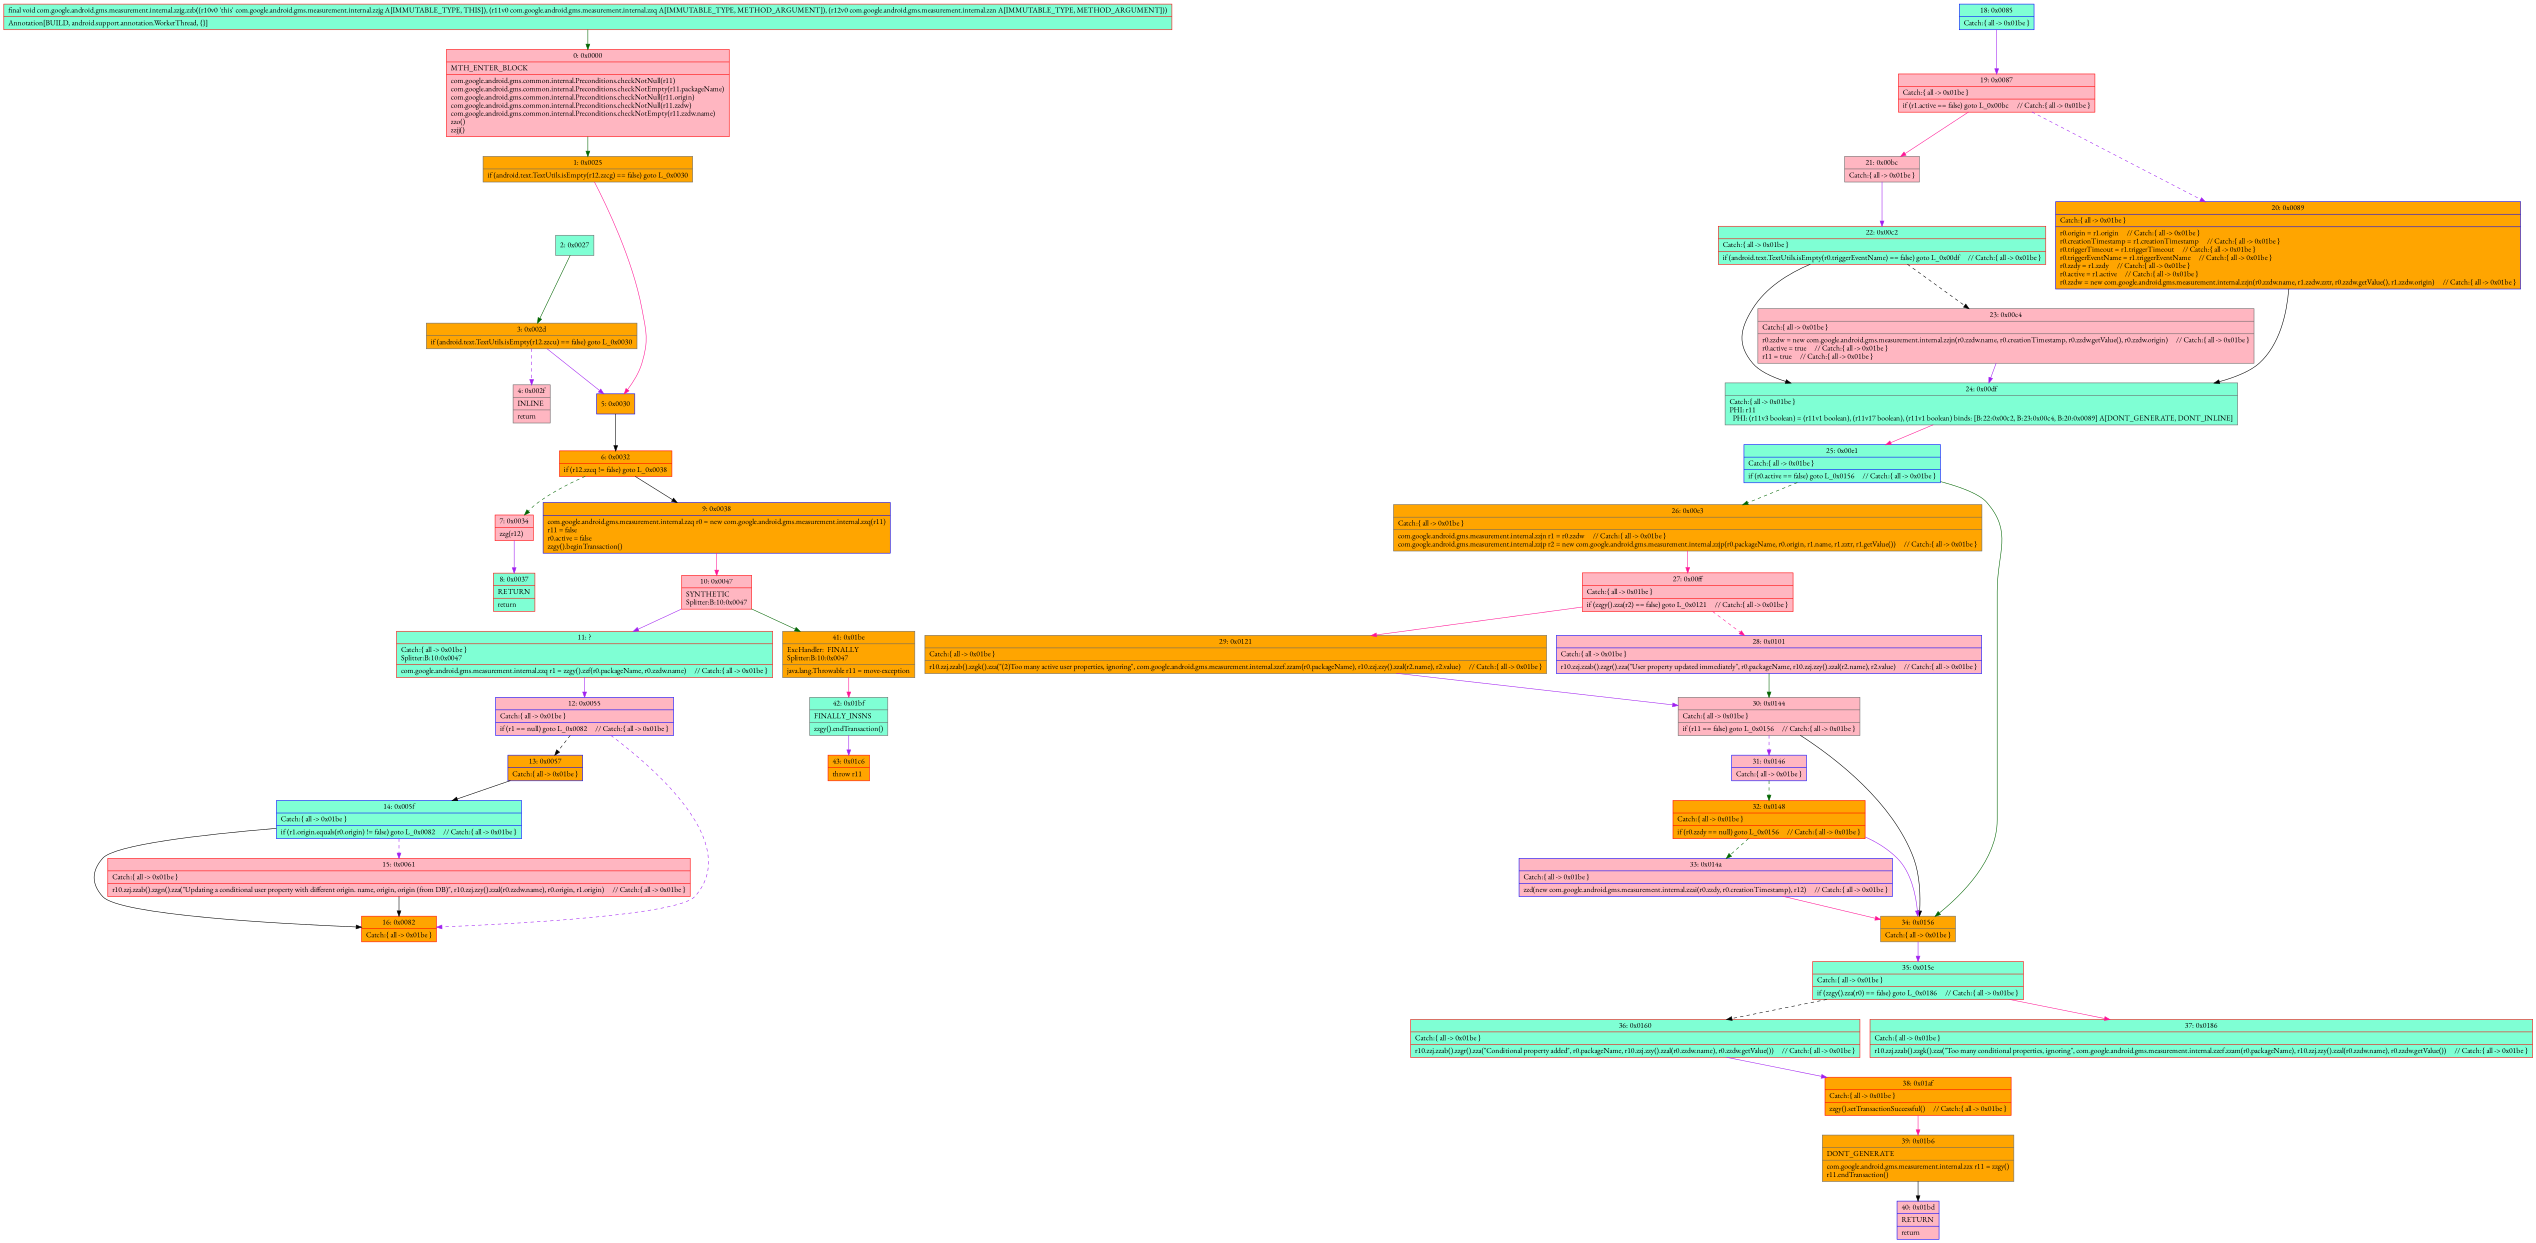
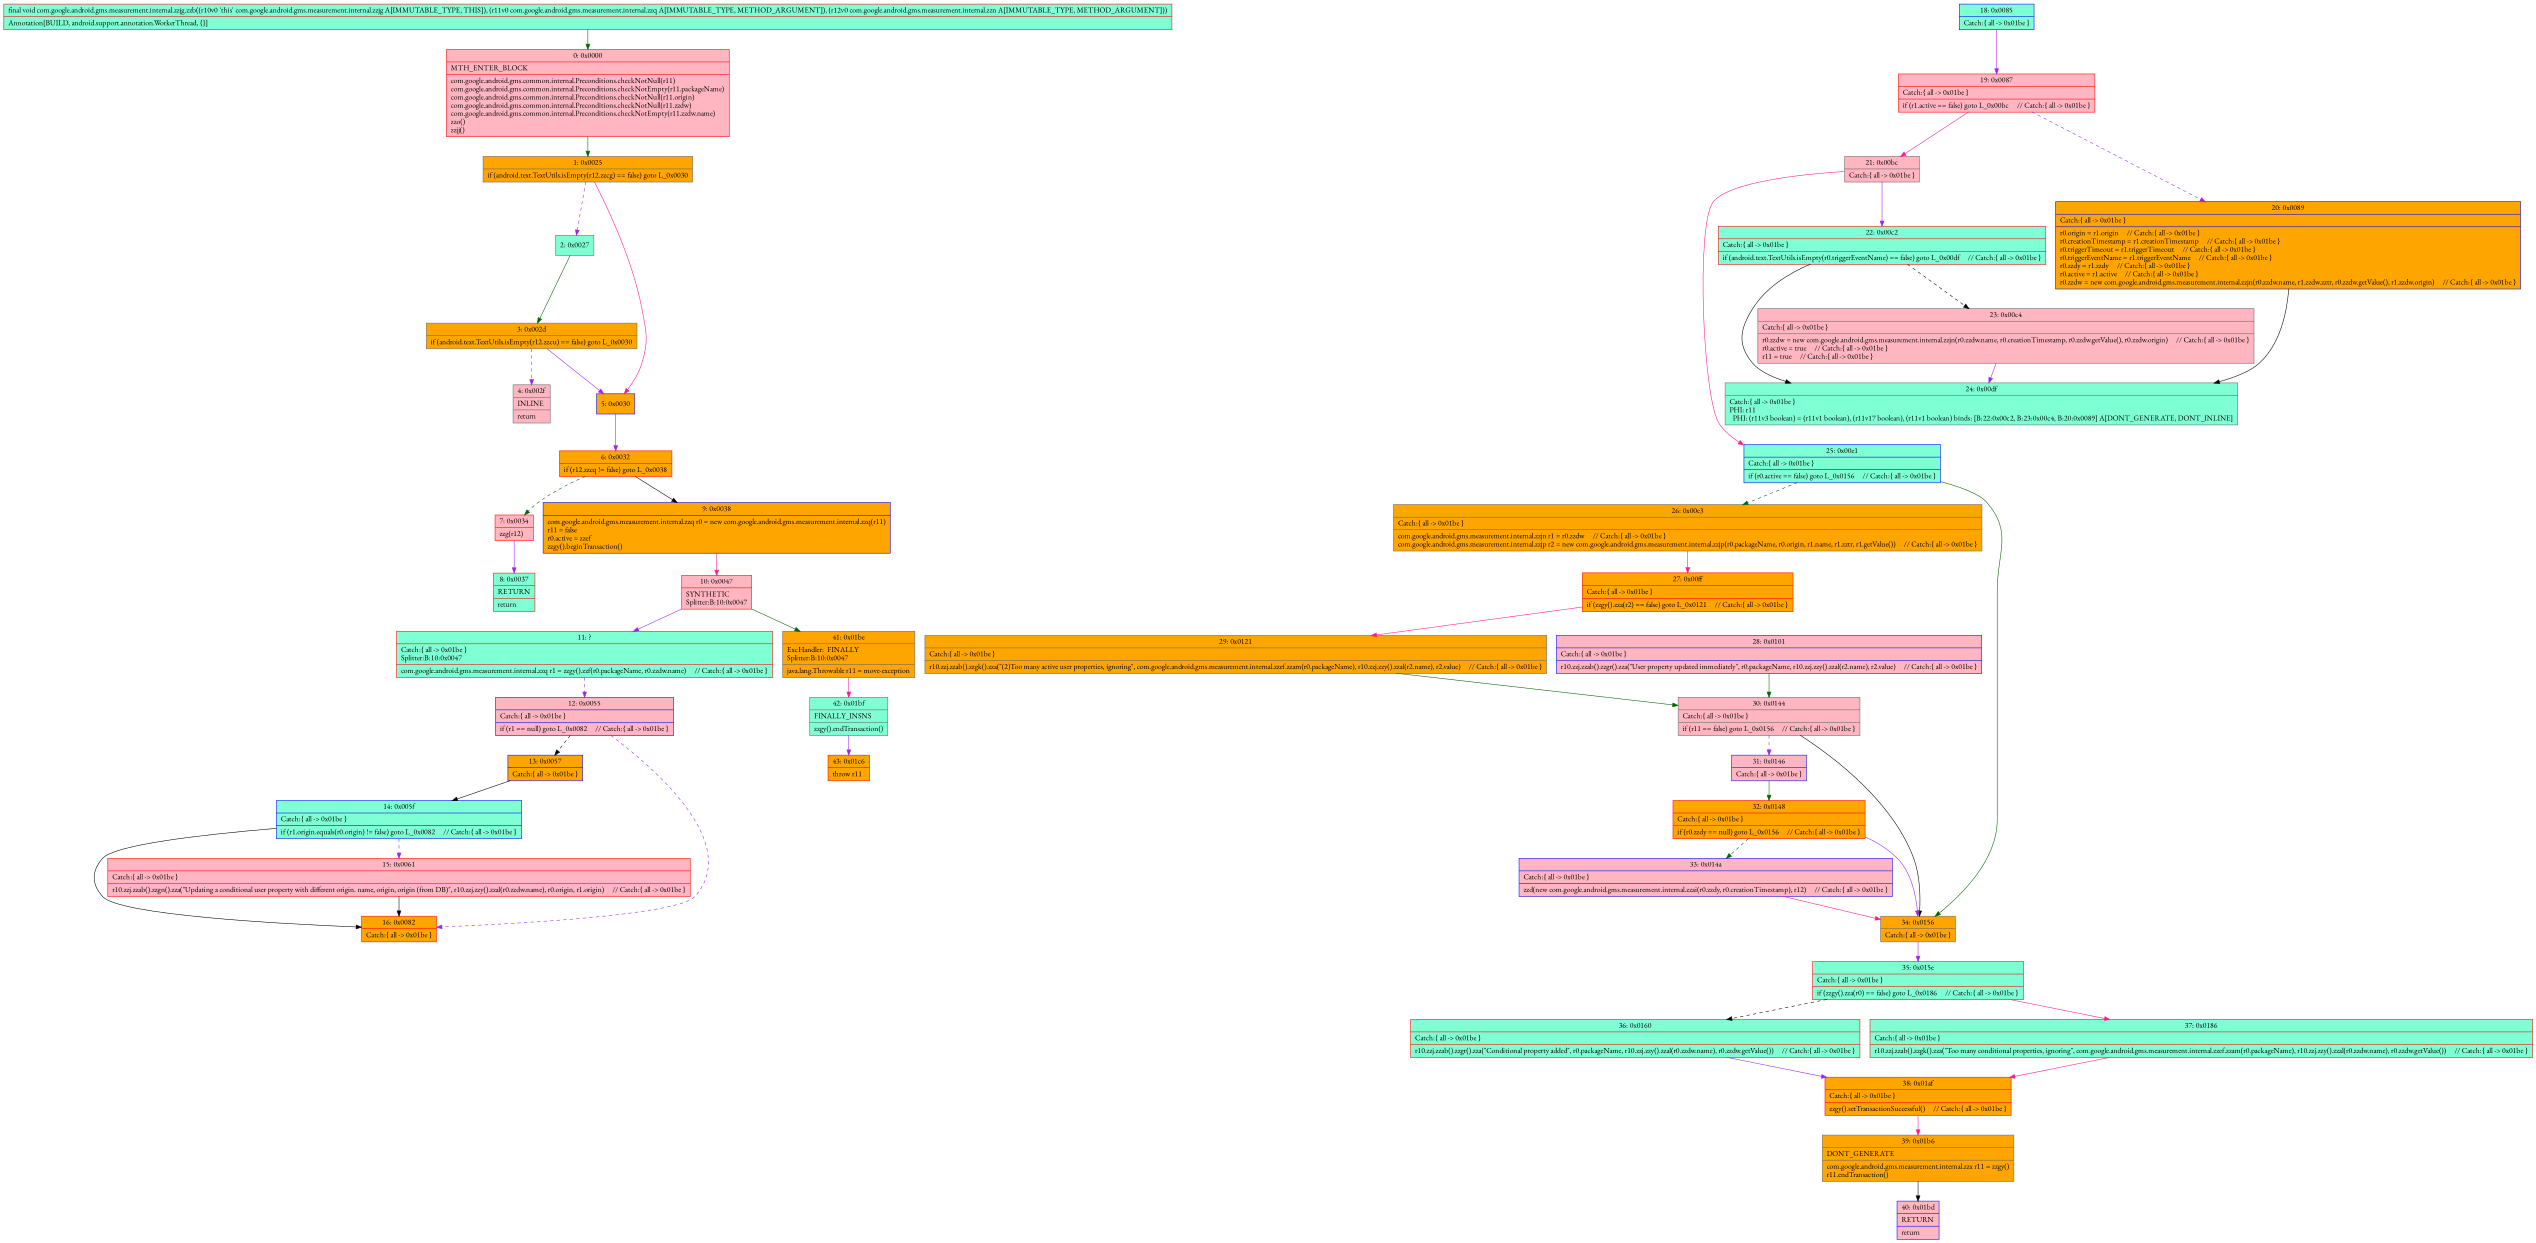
none -> (582, 206)
(616, 430) -> (616, 430)
(1912, 434) -> (1704, 258)
(570, 538) -> (569, 538)
(1688, 592) -> (1688, 592)
(1726, 622) -> none
(585, 685) -> (585, 685)
(1534, 689) -> (1534, 689)
(1769, 788) -> (1769, 788)
none -> (2062, 1067)
